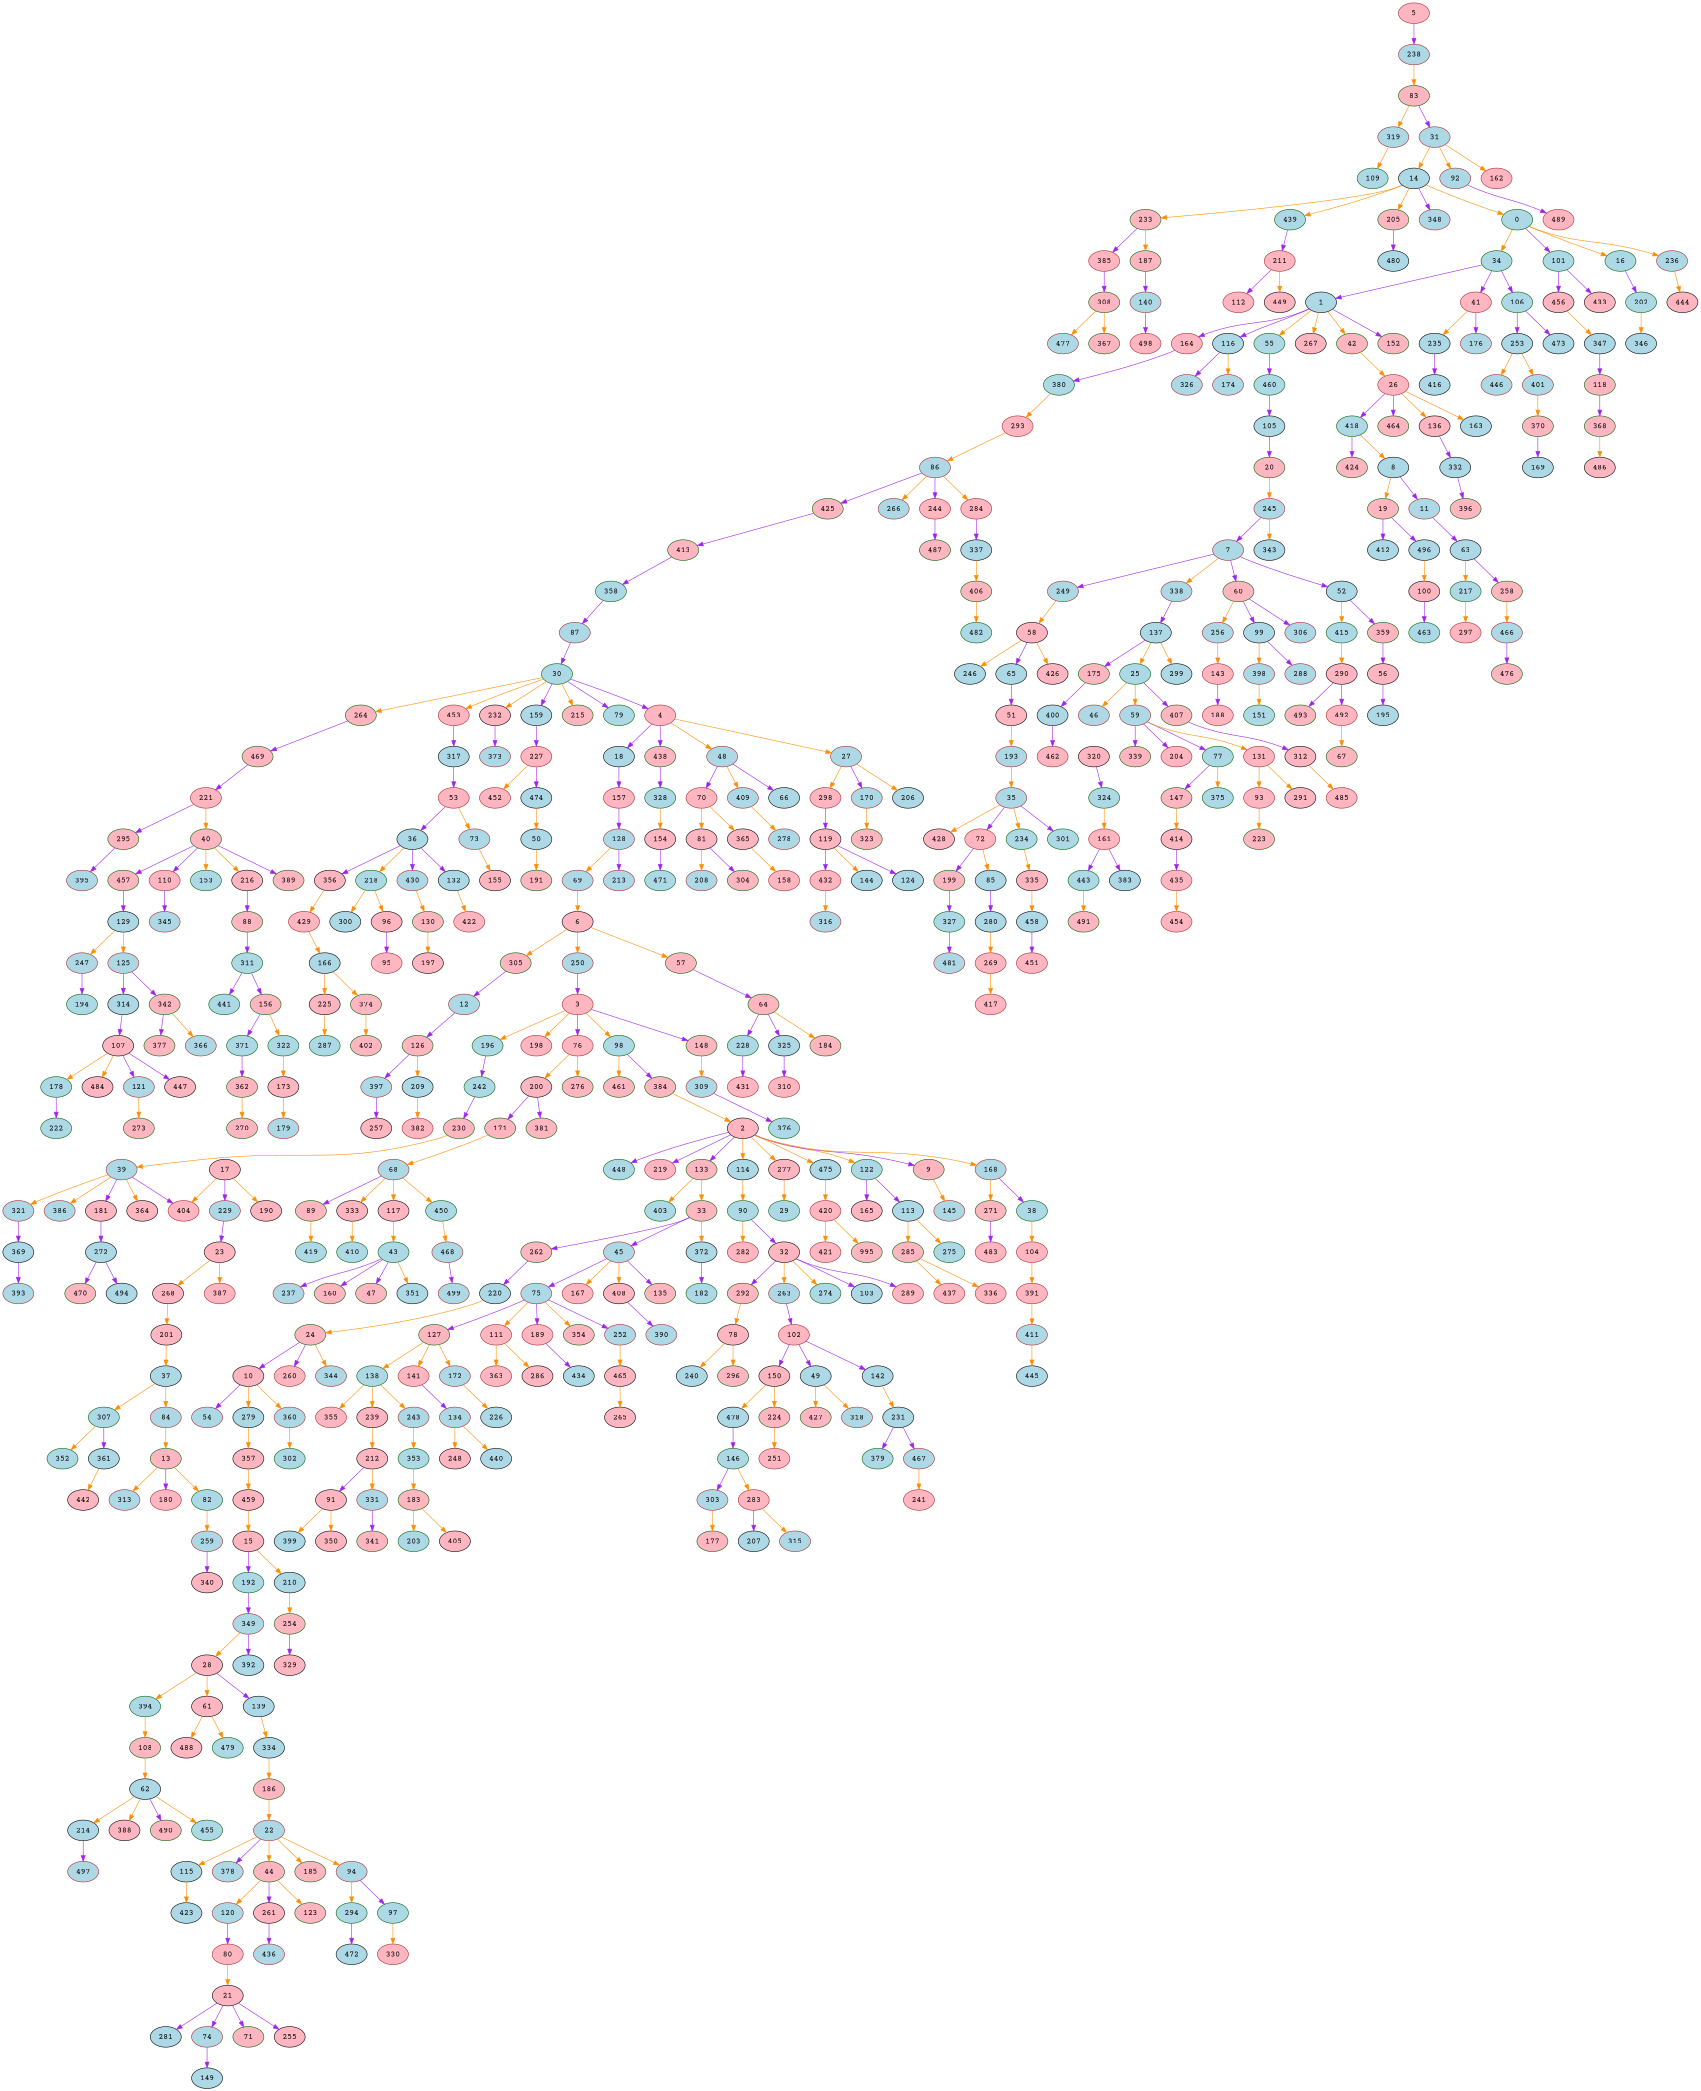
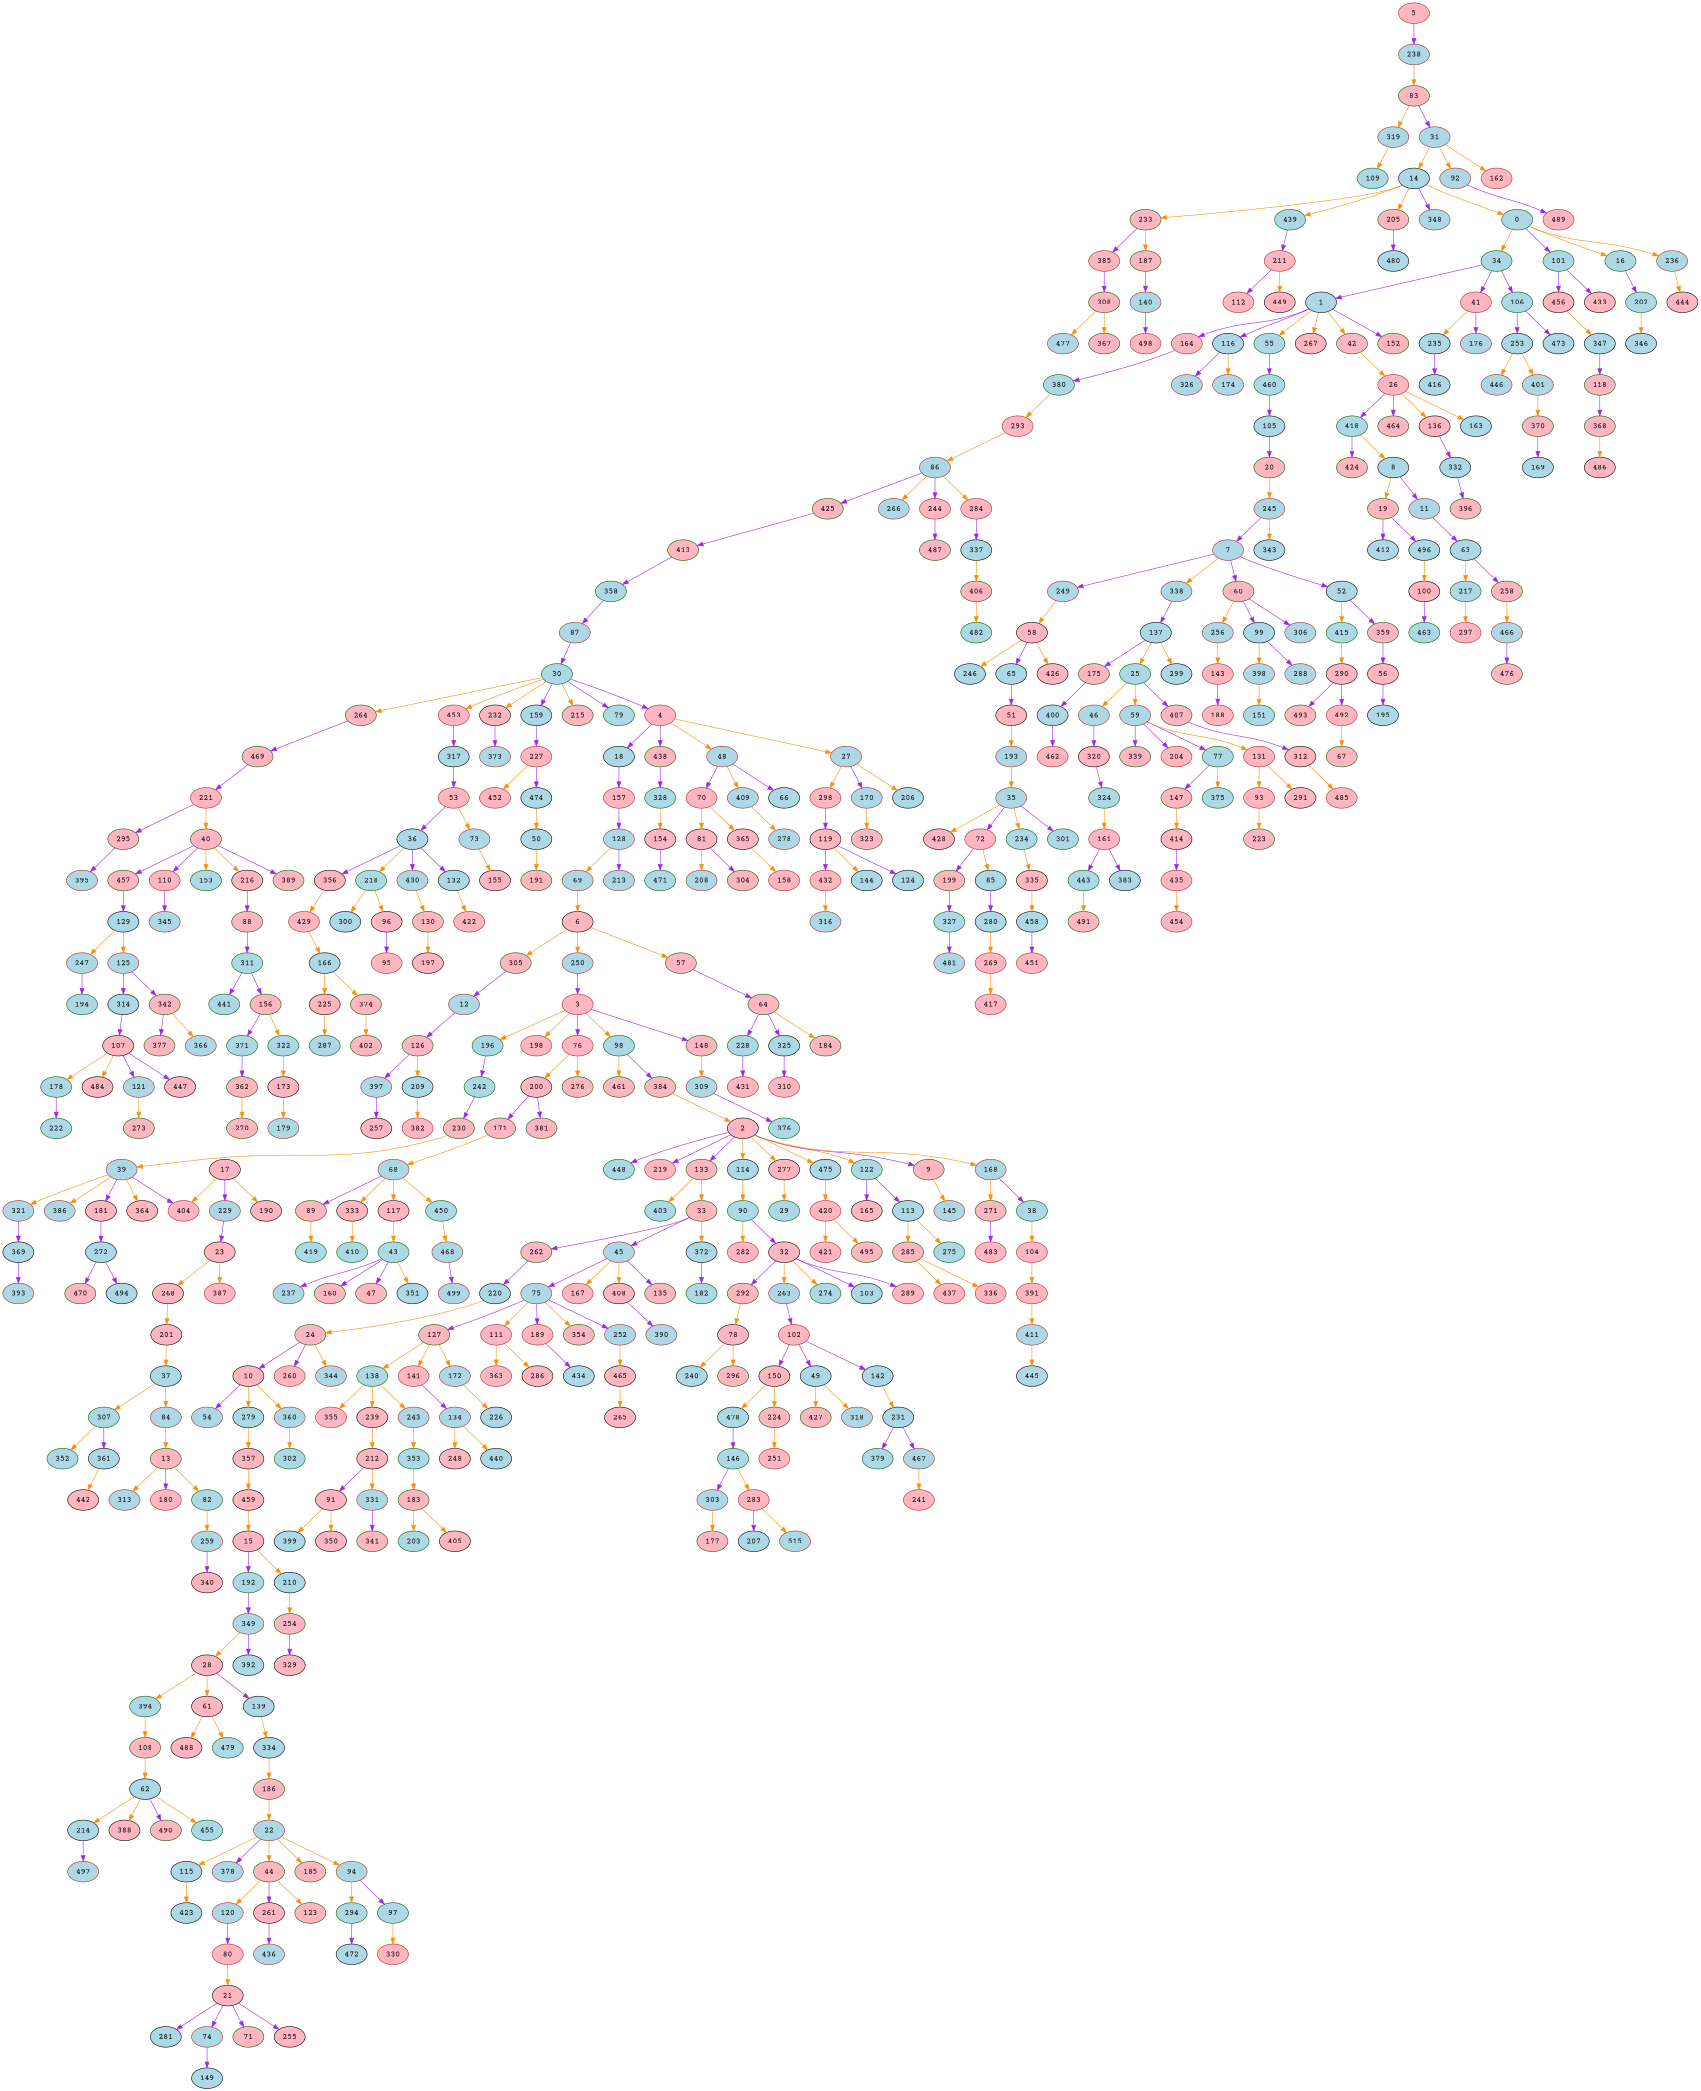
none -> (1094, 733)
(867, 1252) -> (867, 1252)
(795, 1541) -> (795, 1541)
